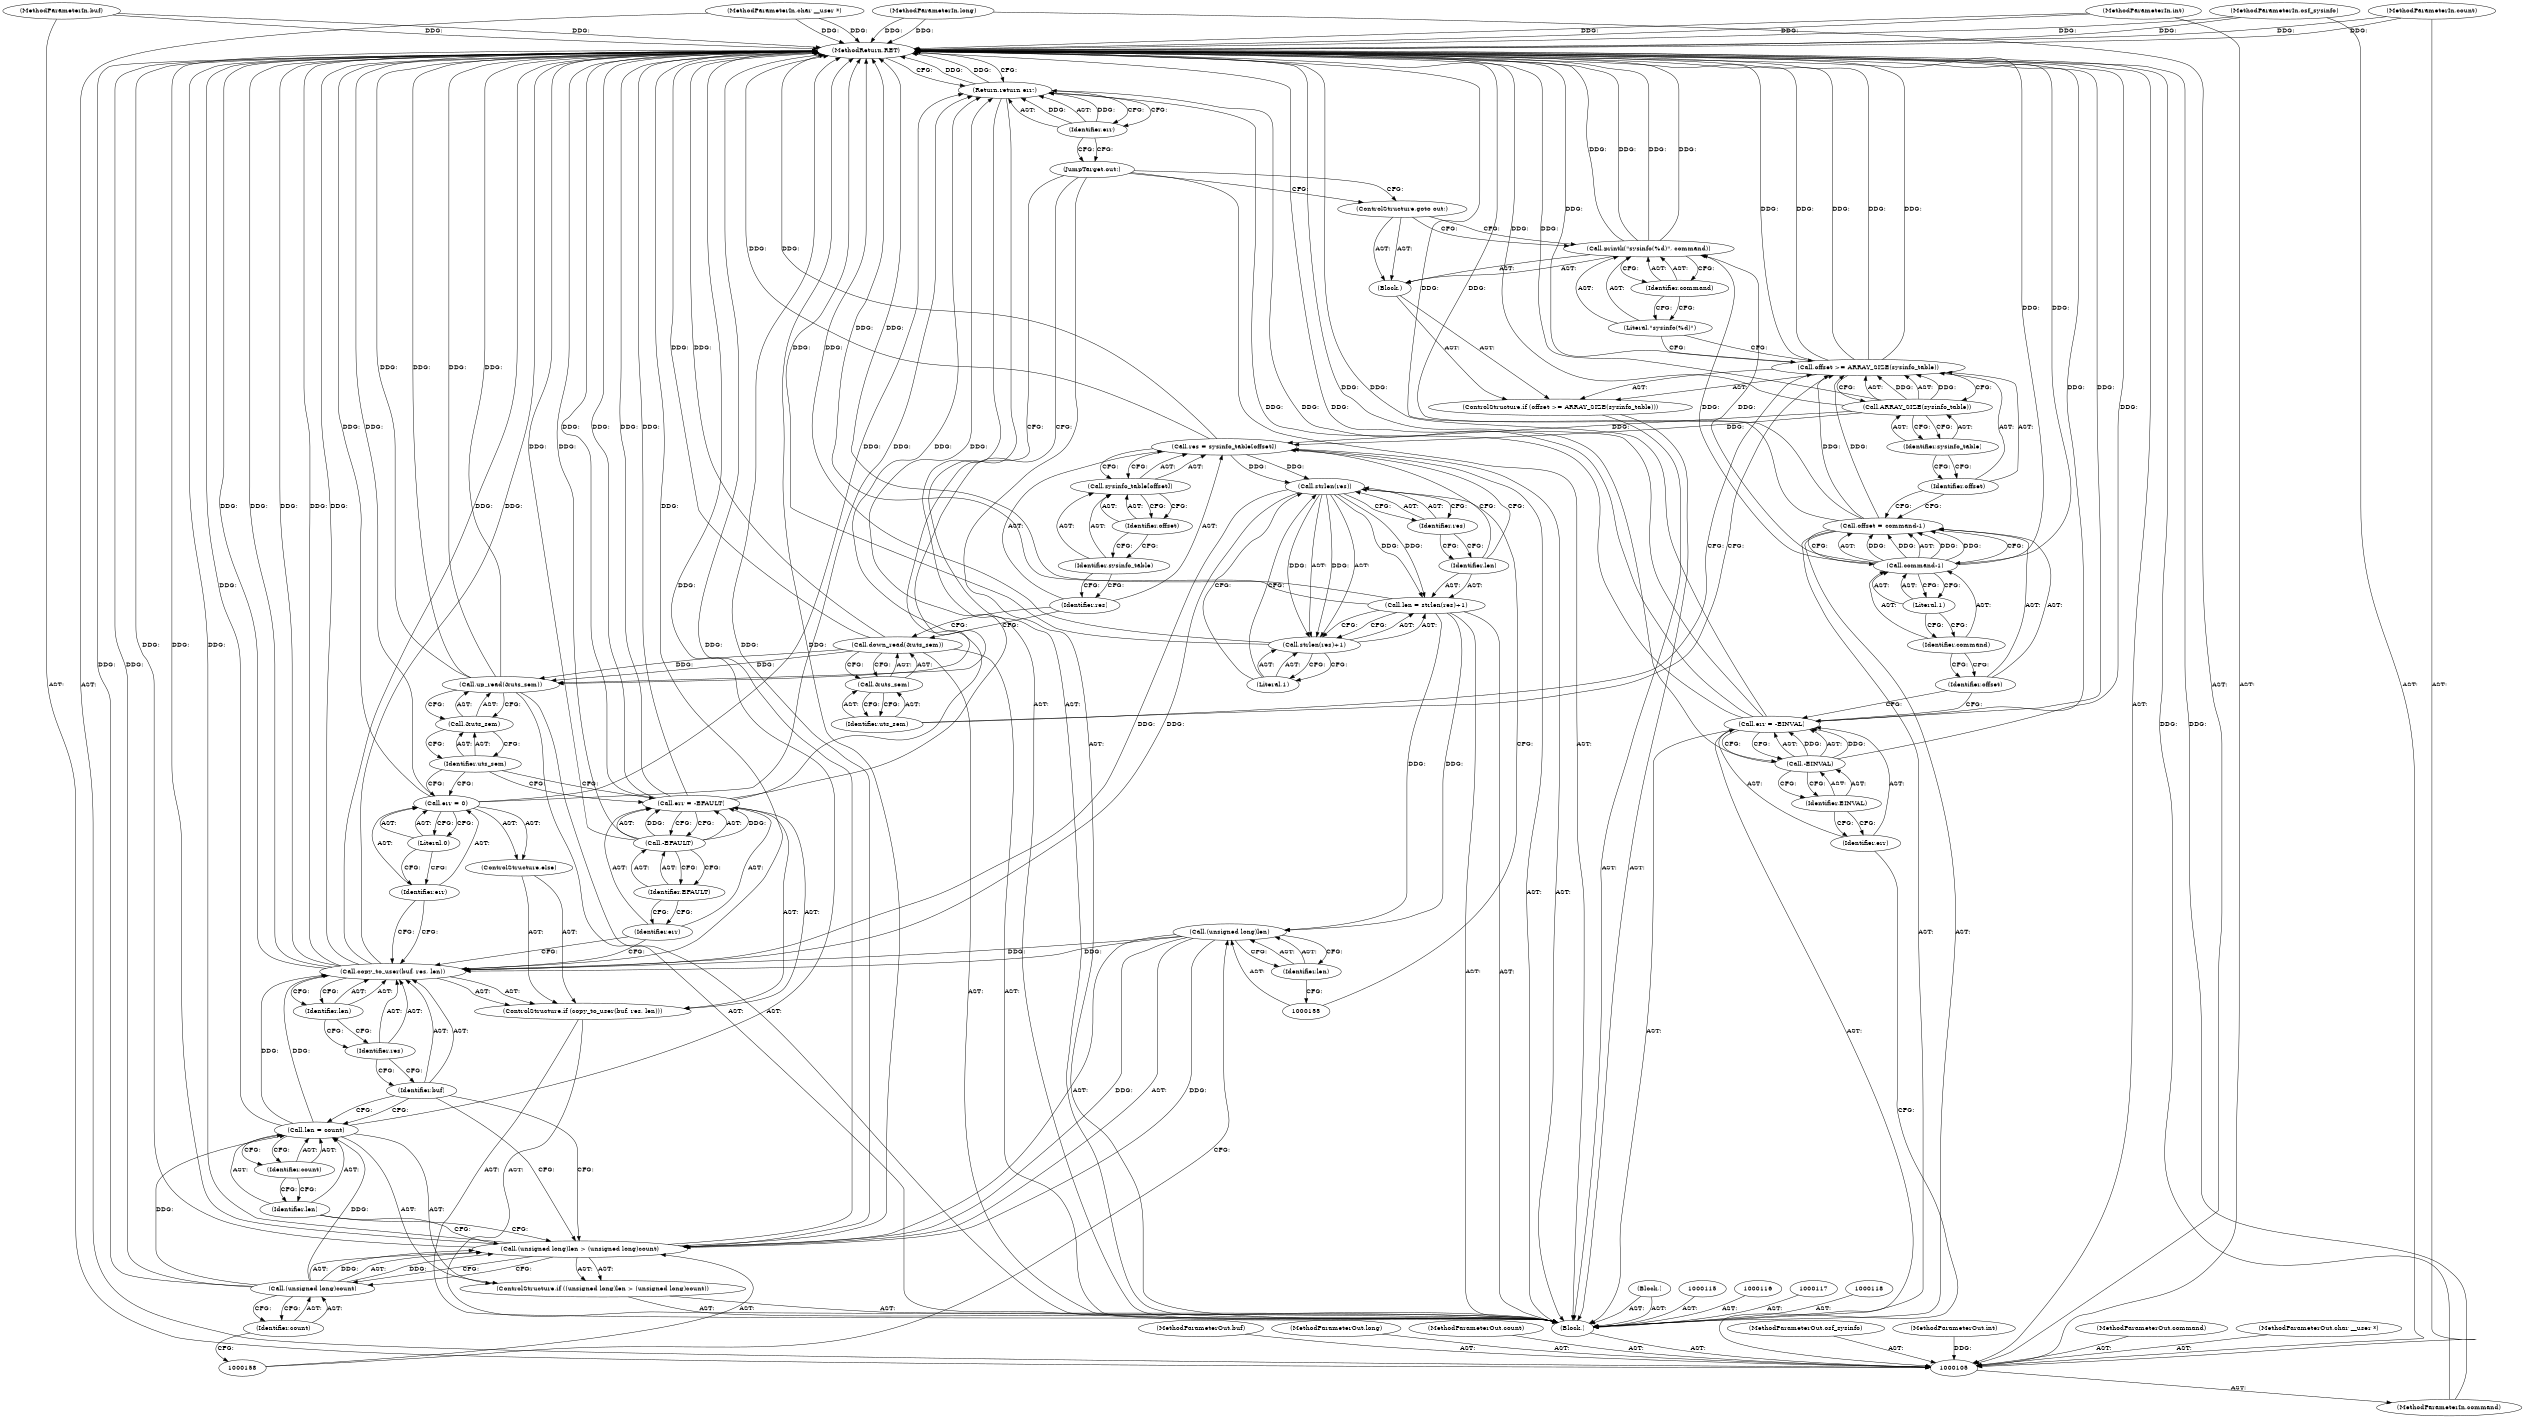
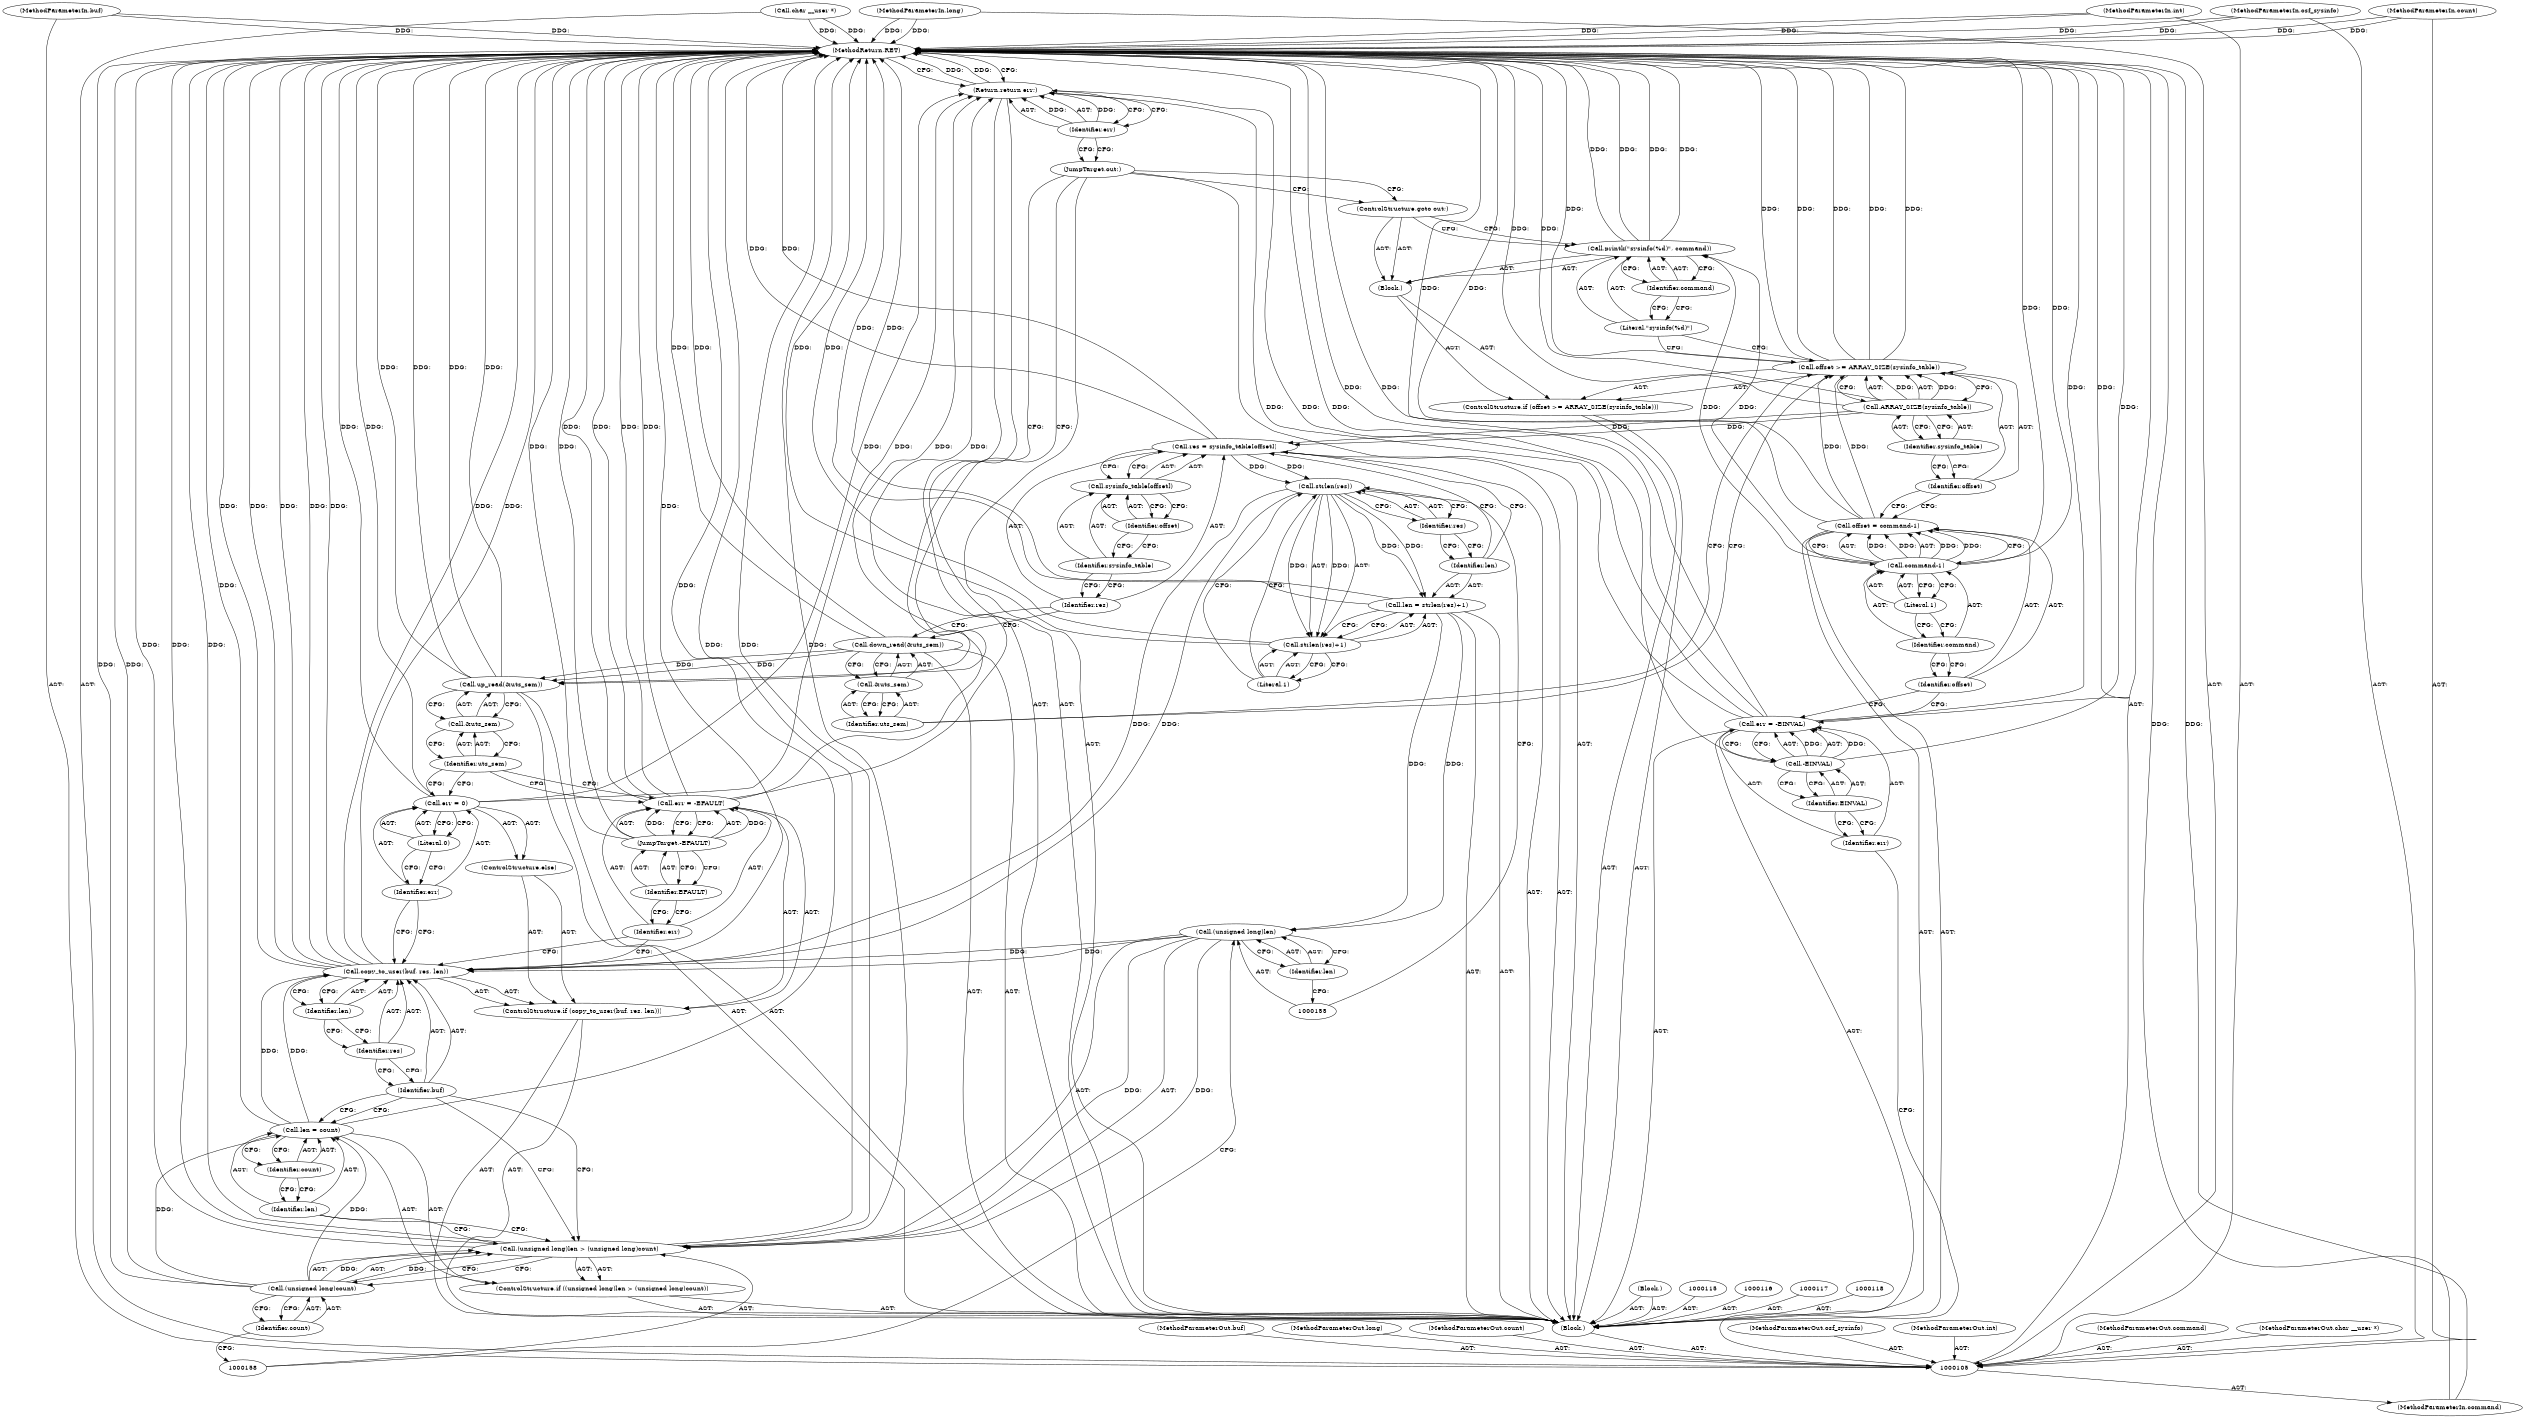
(785, 11) -> (806, 11)
(2150, 130) -> (2151, 135)
(669, 843) -> (674, 843)
(1964, 1348) -> (1963, 1348)
